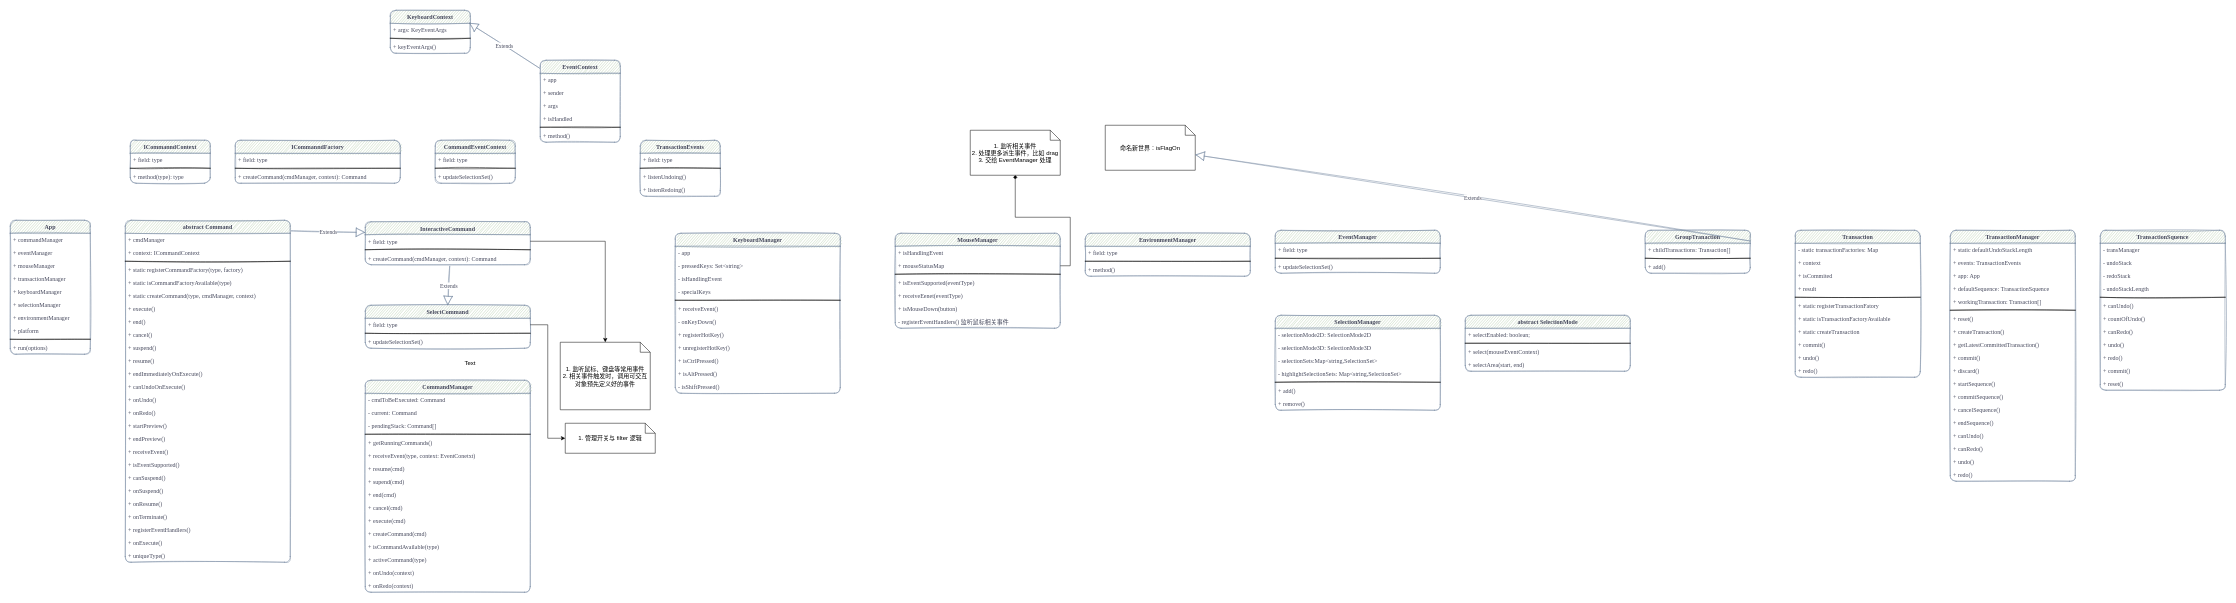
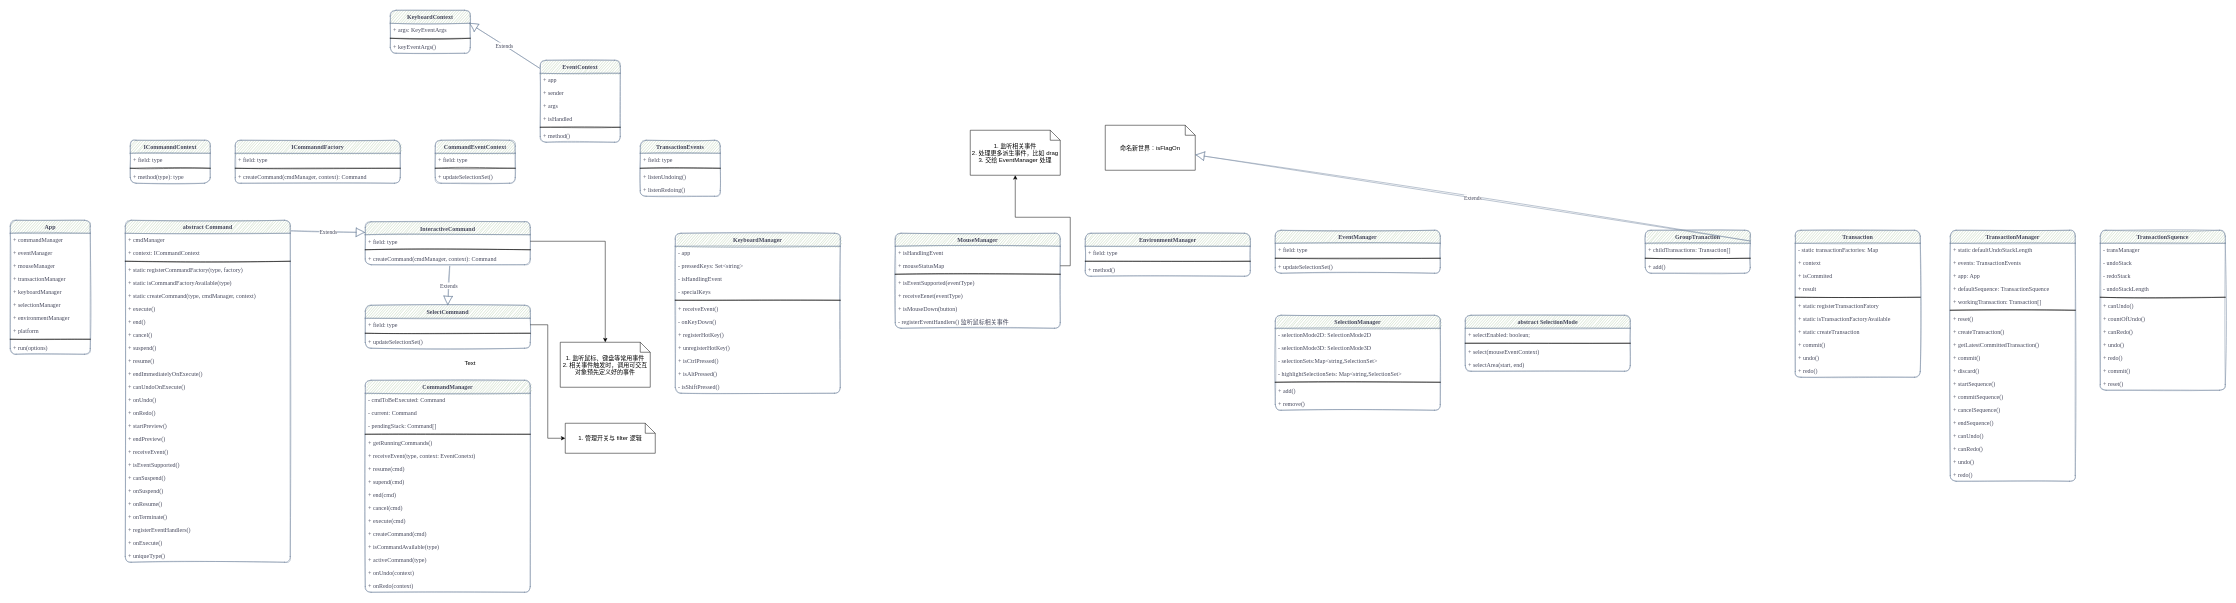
(1015, 180) -> (1015, 180)
(605, 376) -> (605, 365)
